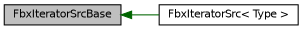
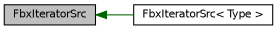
(63, 15) -> (50, 15)
